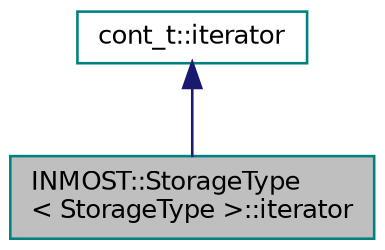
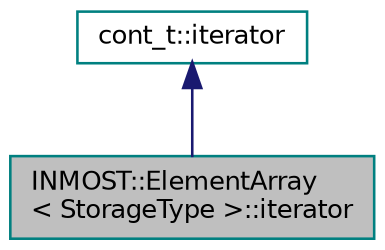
(192, 197) -> (192, 197)
